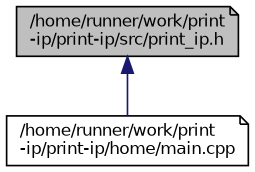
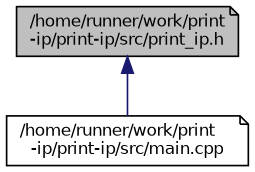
(127, 141) -> (127, 141)
